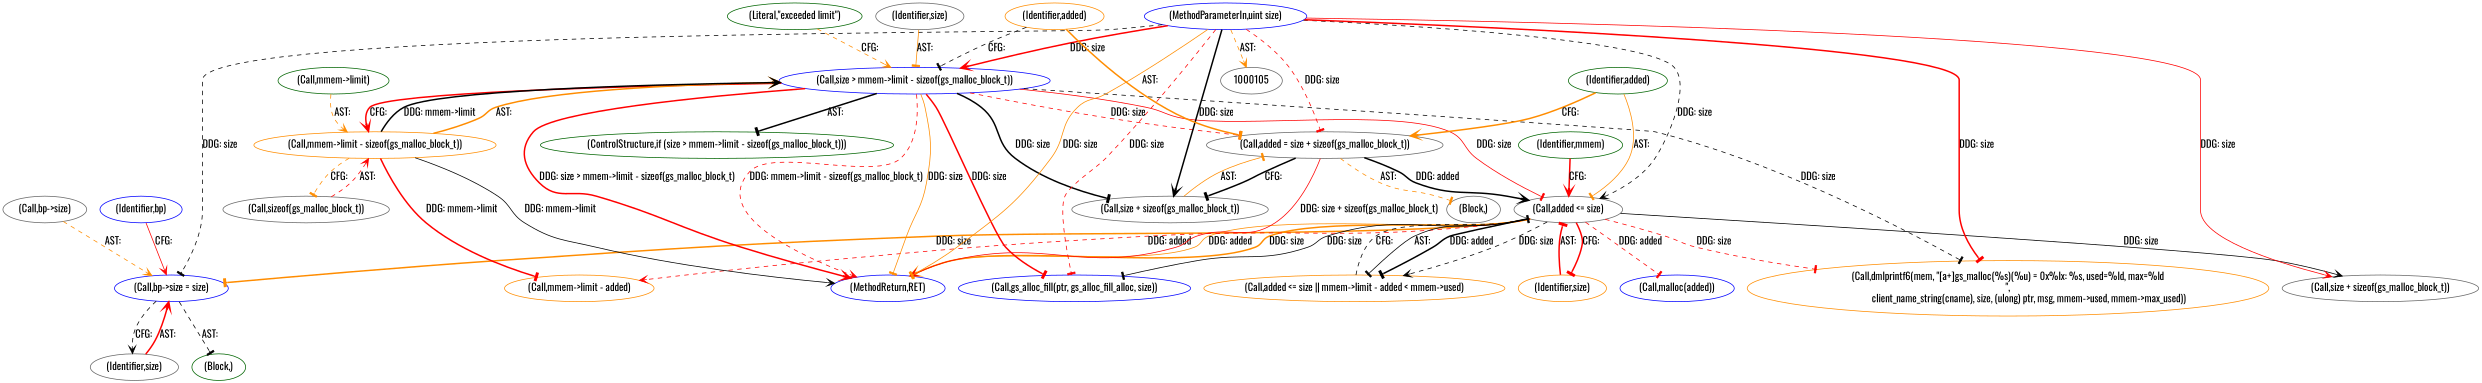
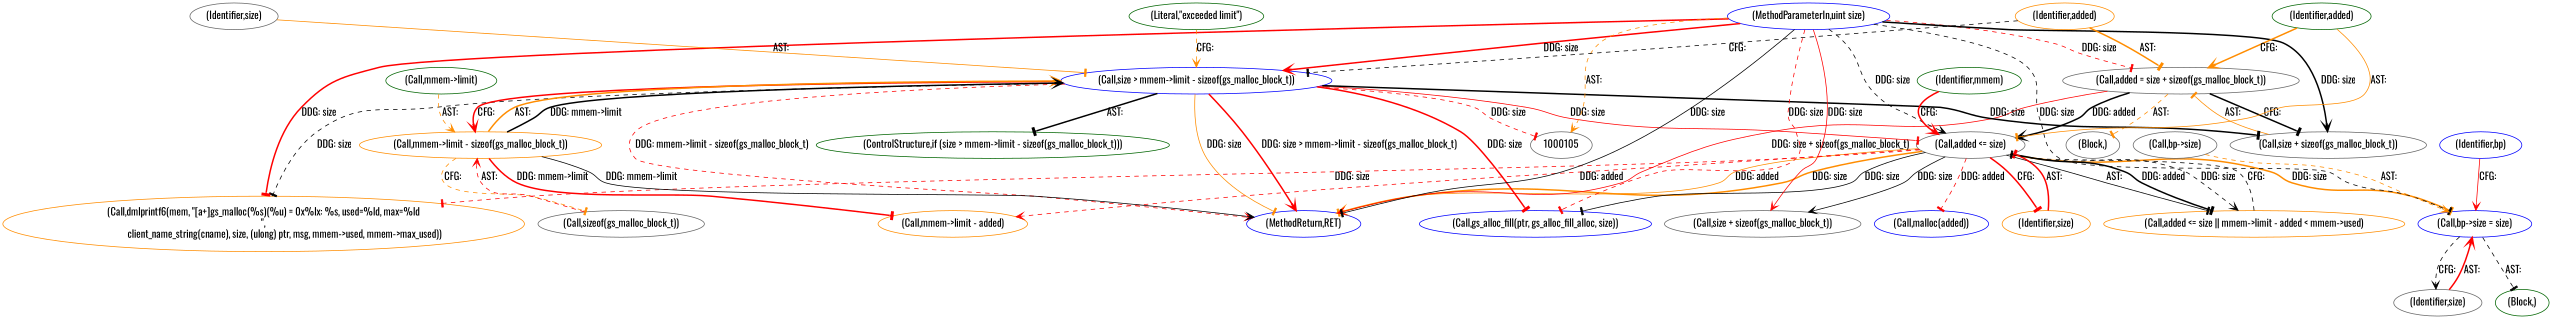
(1103, 117) -> (1451, 102)
(1058, 145) -> (1598, 159)
